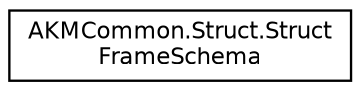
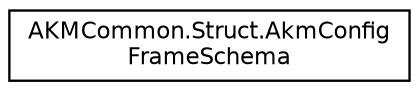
(180, 46) -> (209, 46)
